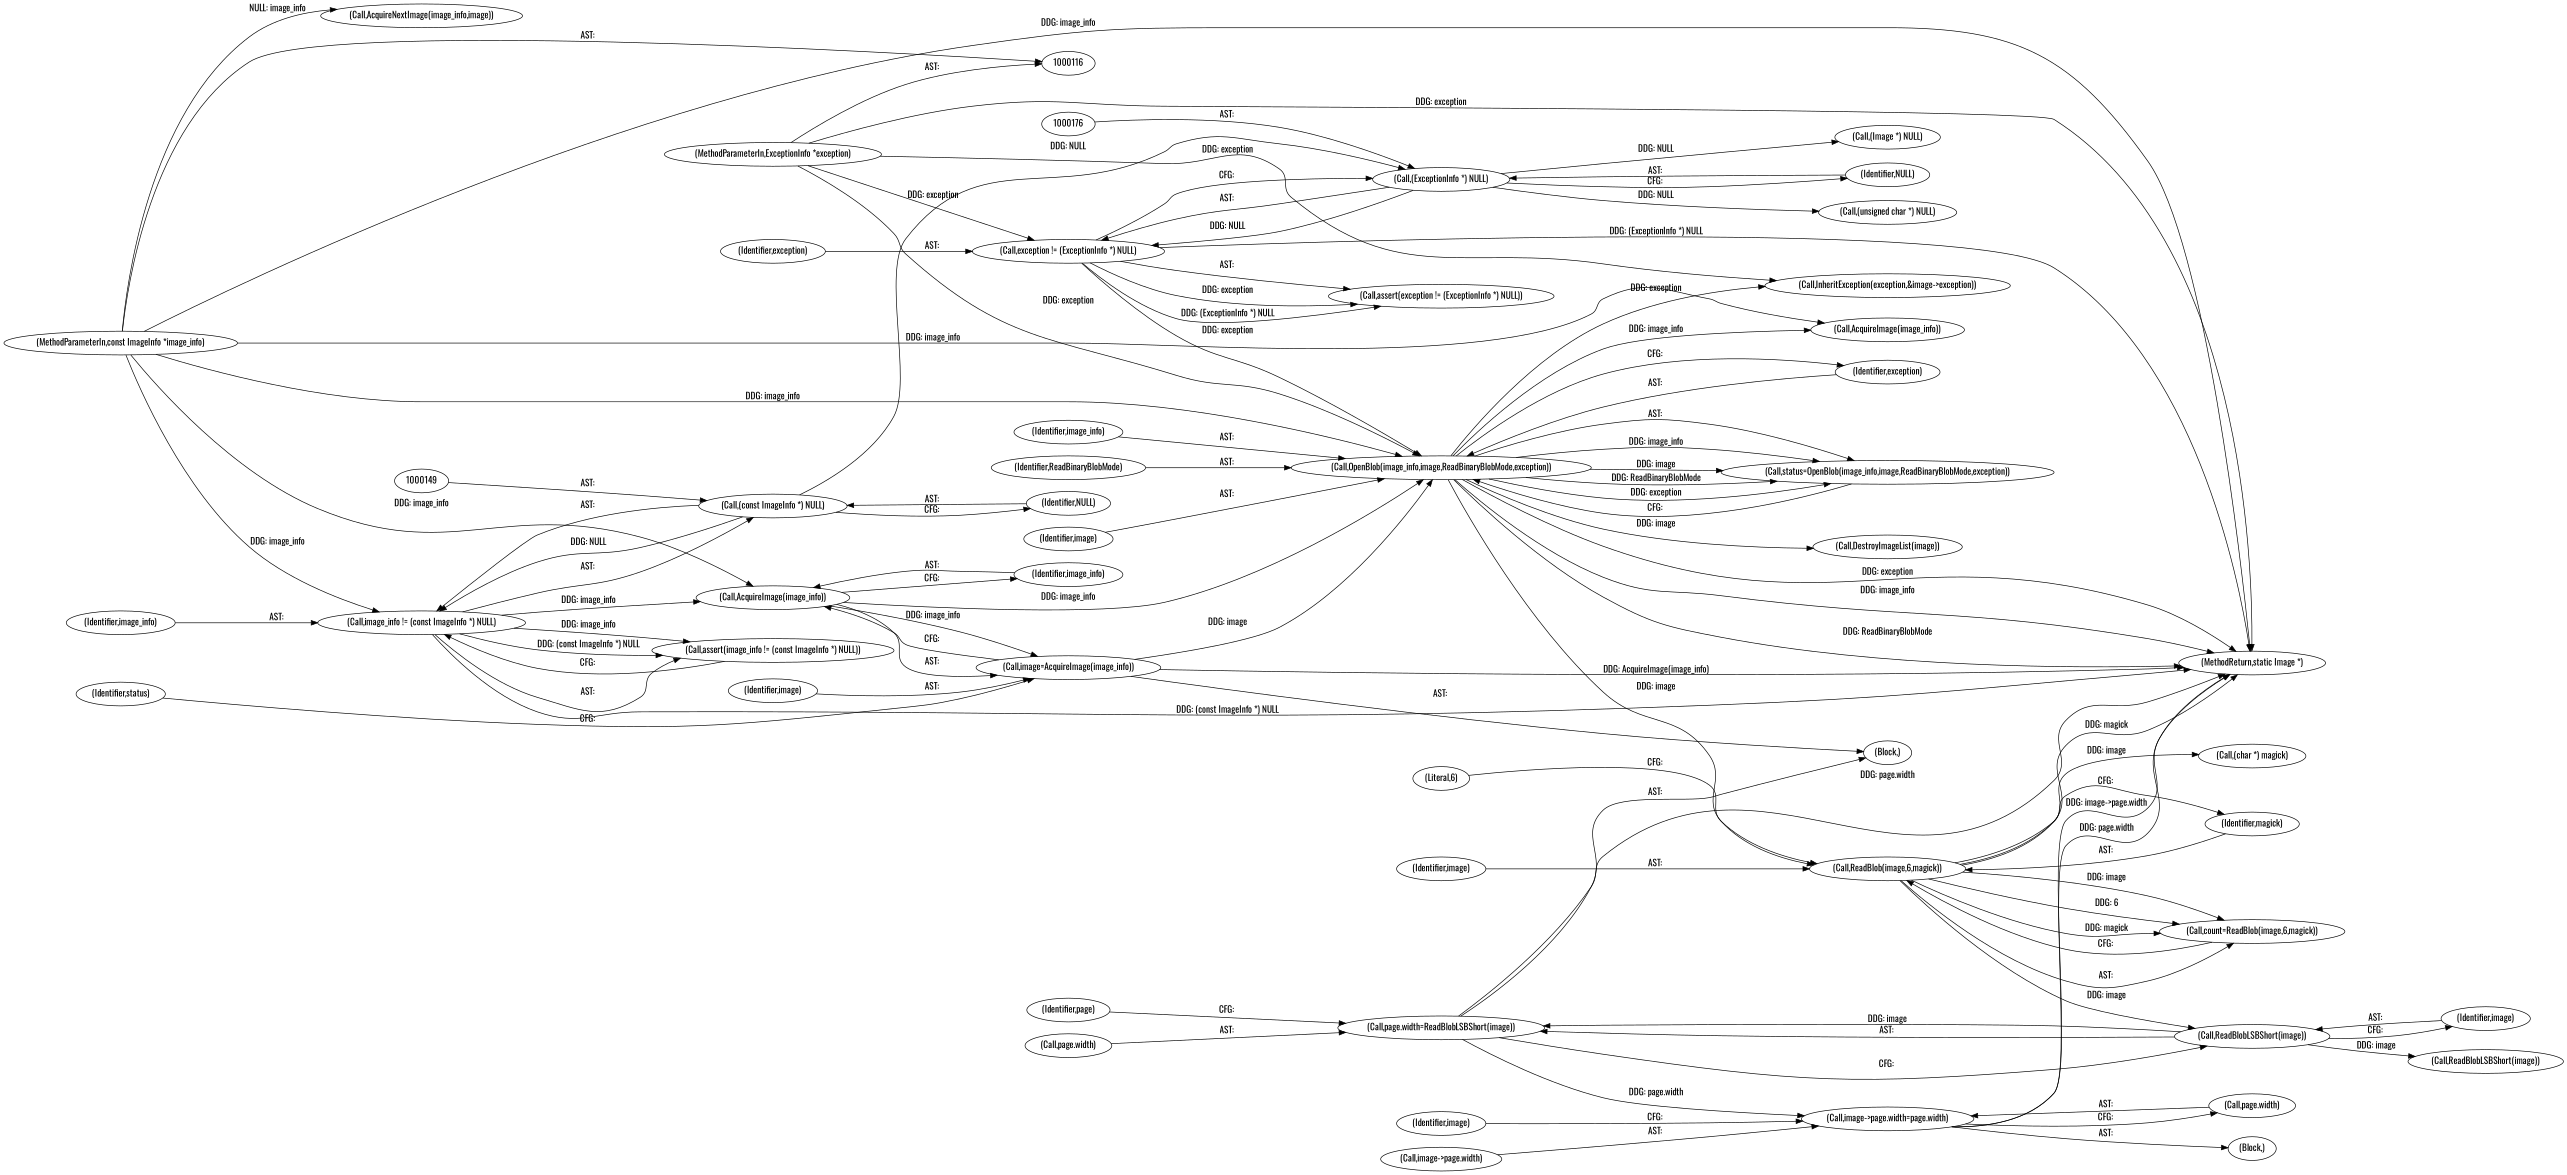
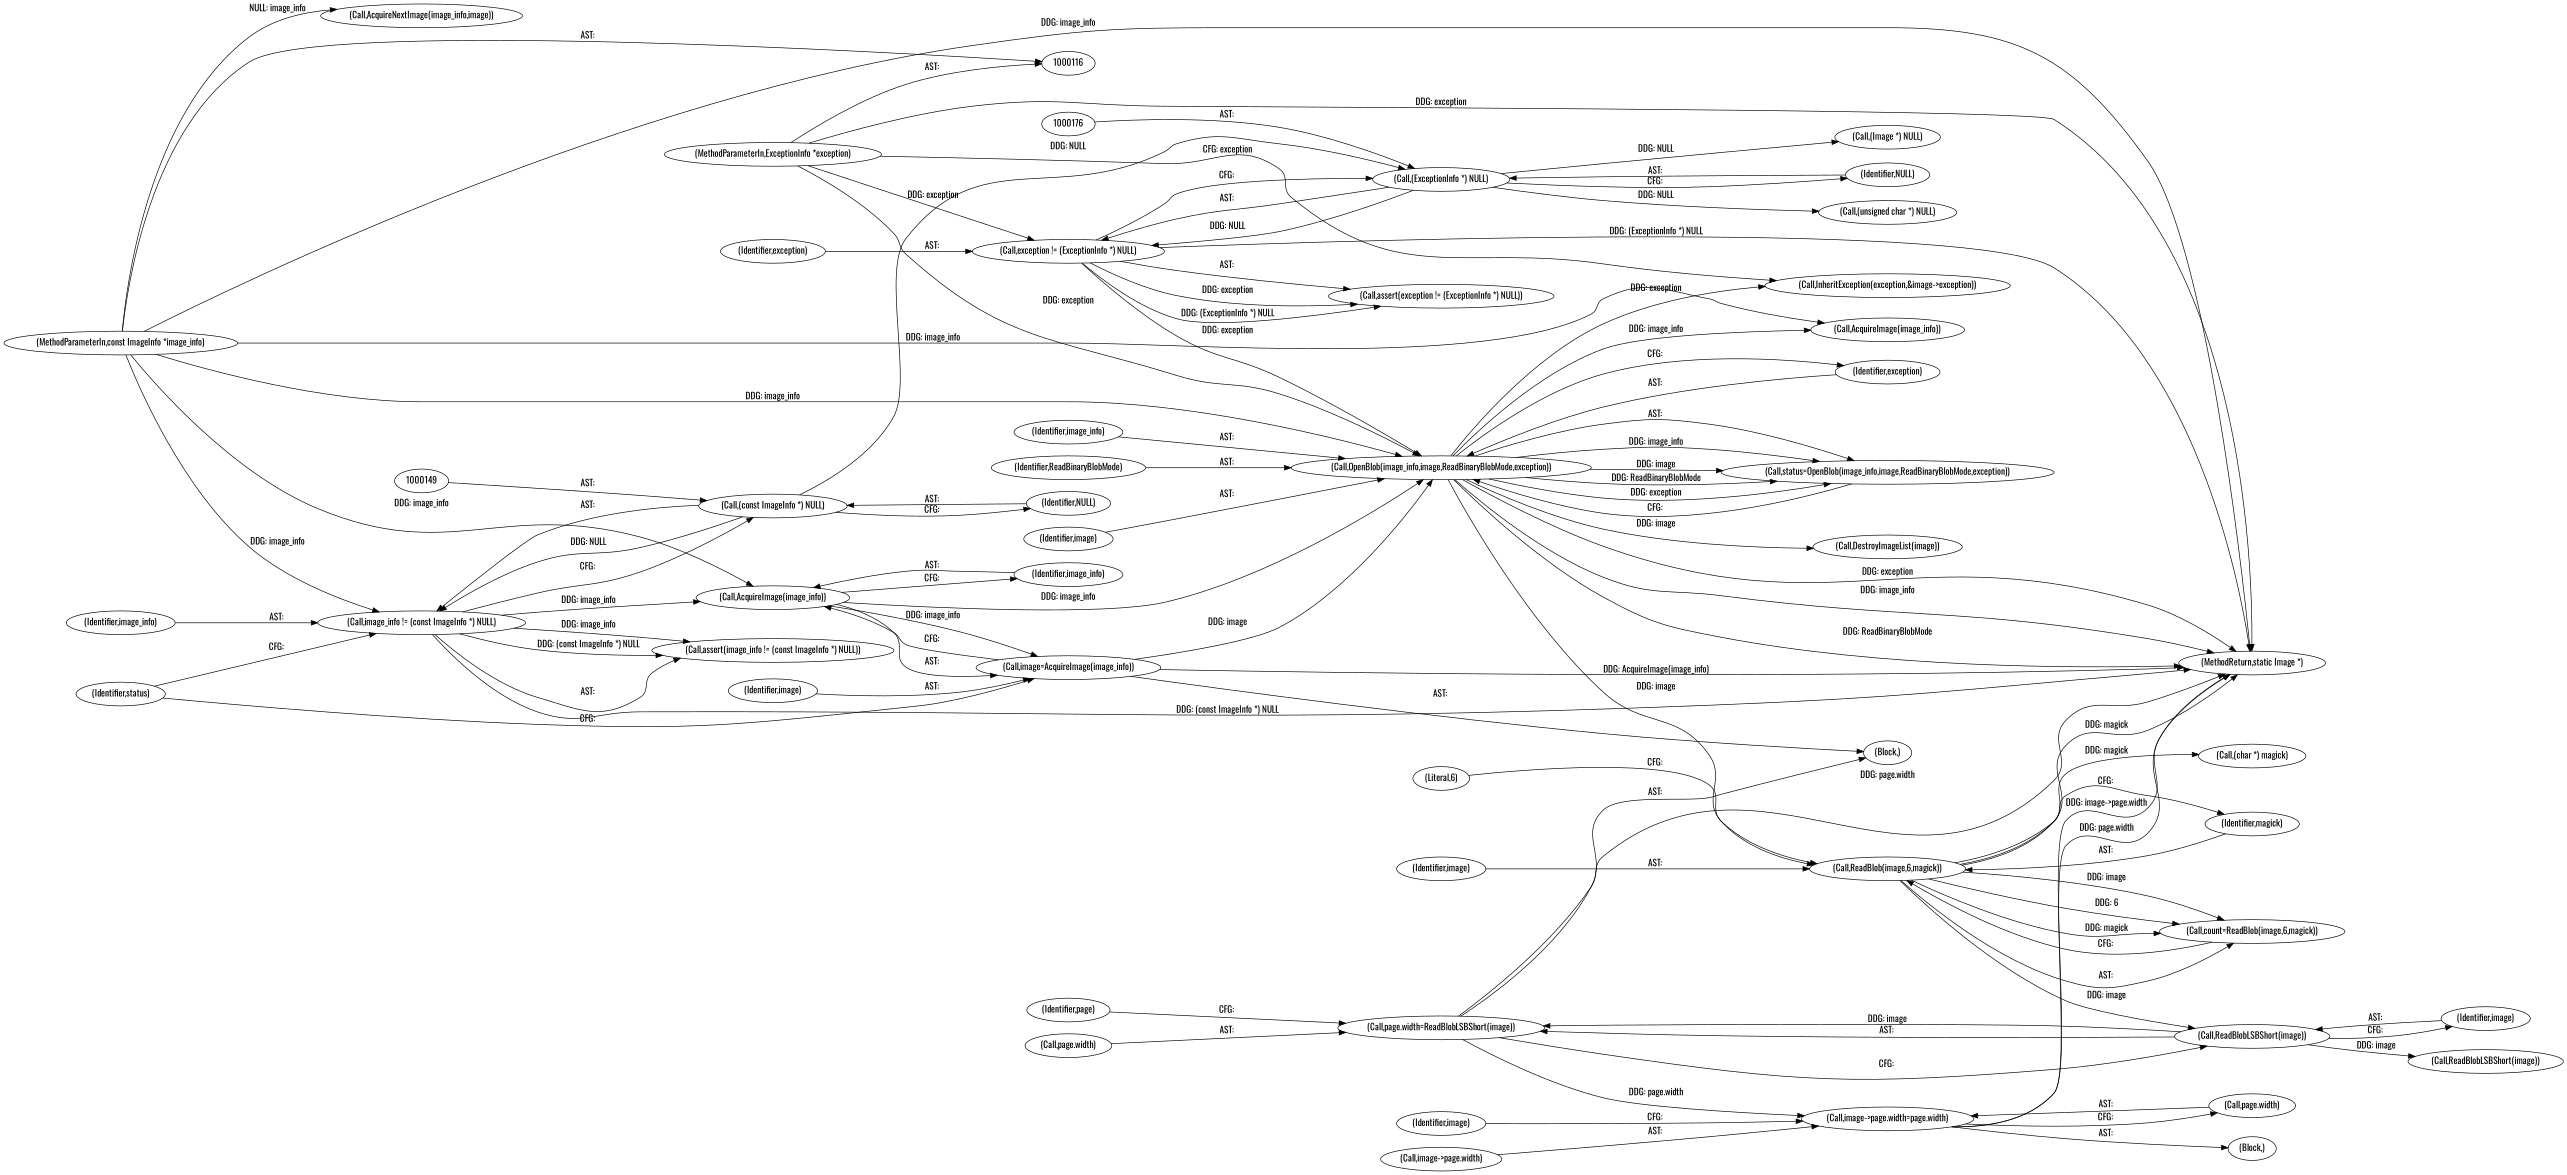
(1228, 150) -> (1228, 150)
(589, 567) -> (589, 567)
(585, 674) -> (262, 661)
(2107, 751) -> (2107, 751)
